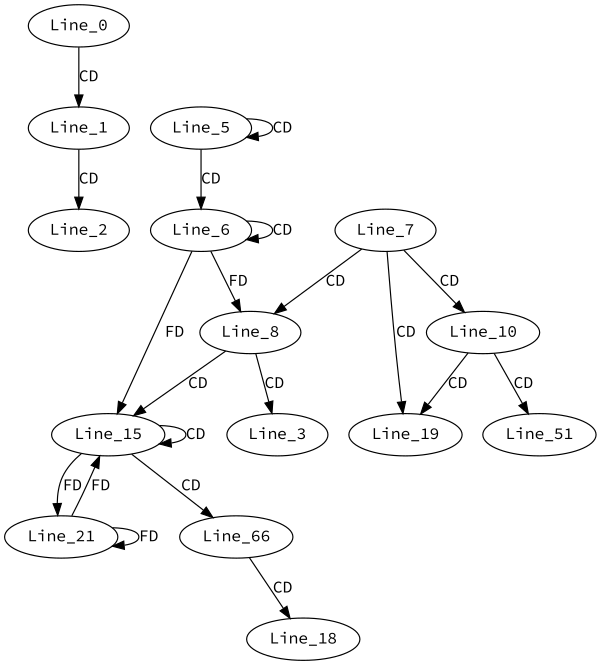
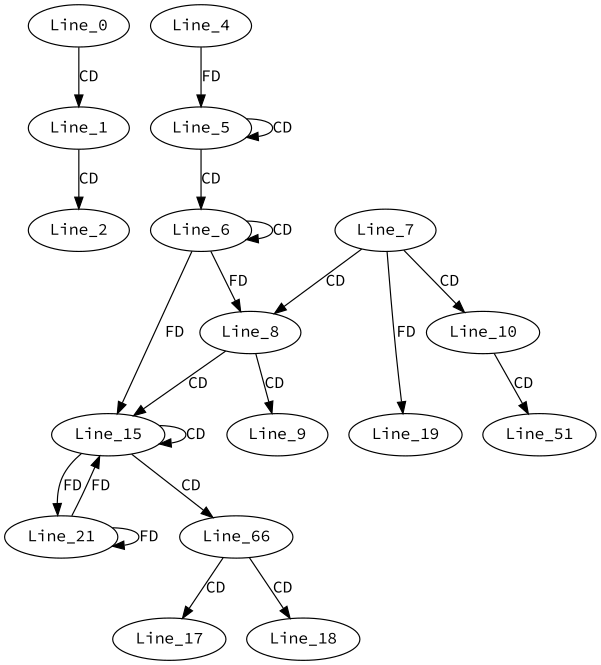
none -> (201, 26)
(406, 333) -> (406, 333)
(448, 379) -> none
(277, 435) -> (277, 435)
none -> (169, 639)
